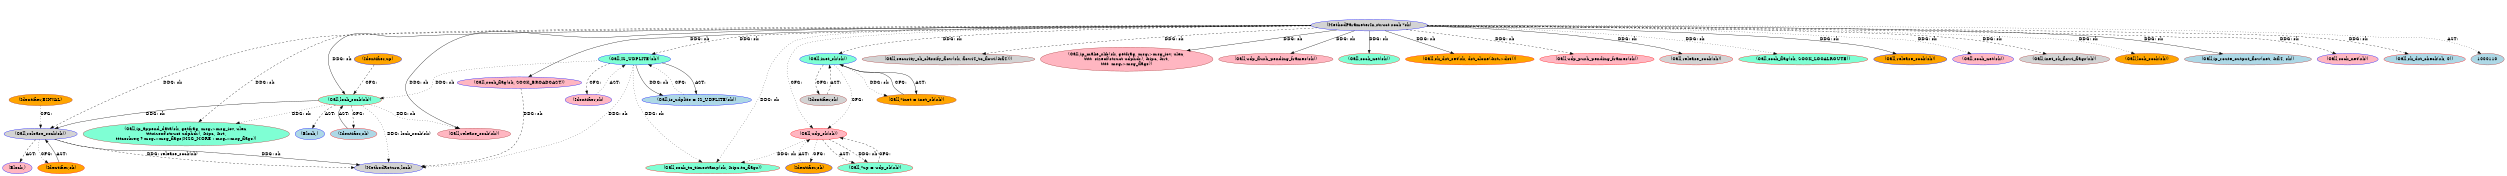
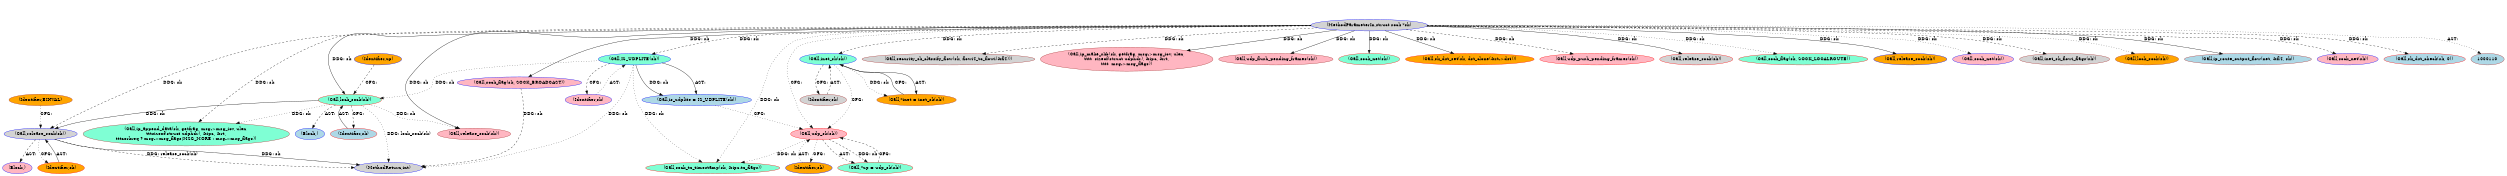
(669, 78) -> (757, 117)
(388, 168) -> (388, 168)
